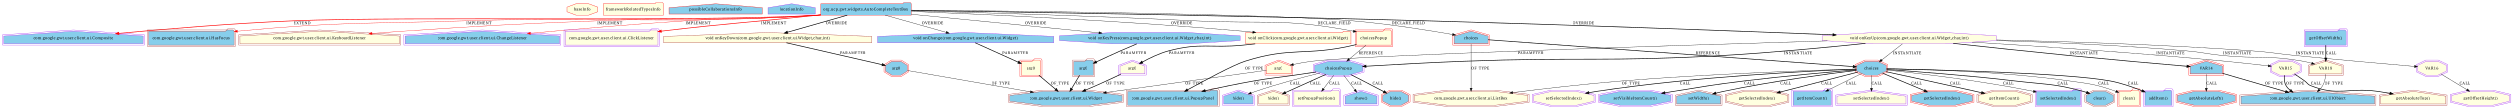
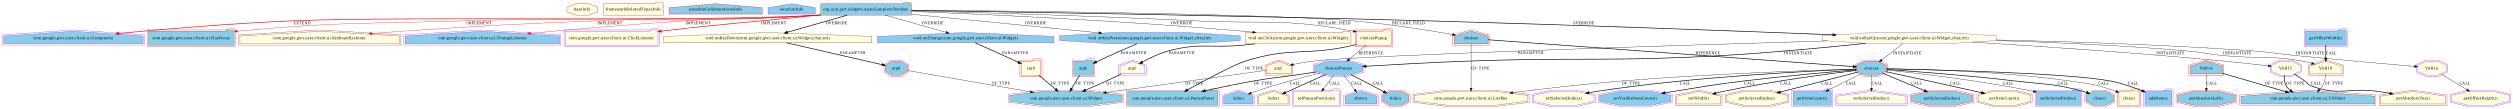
(2070, 56) -> none
(1699, 98) -> (1699, 98)
